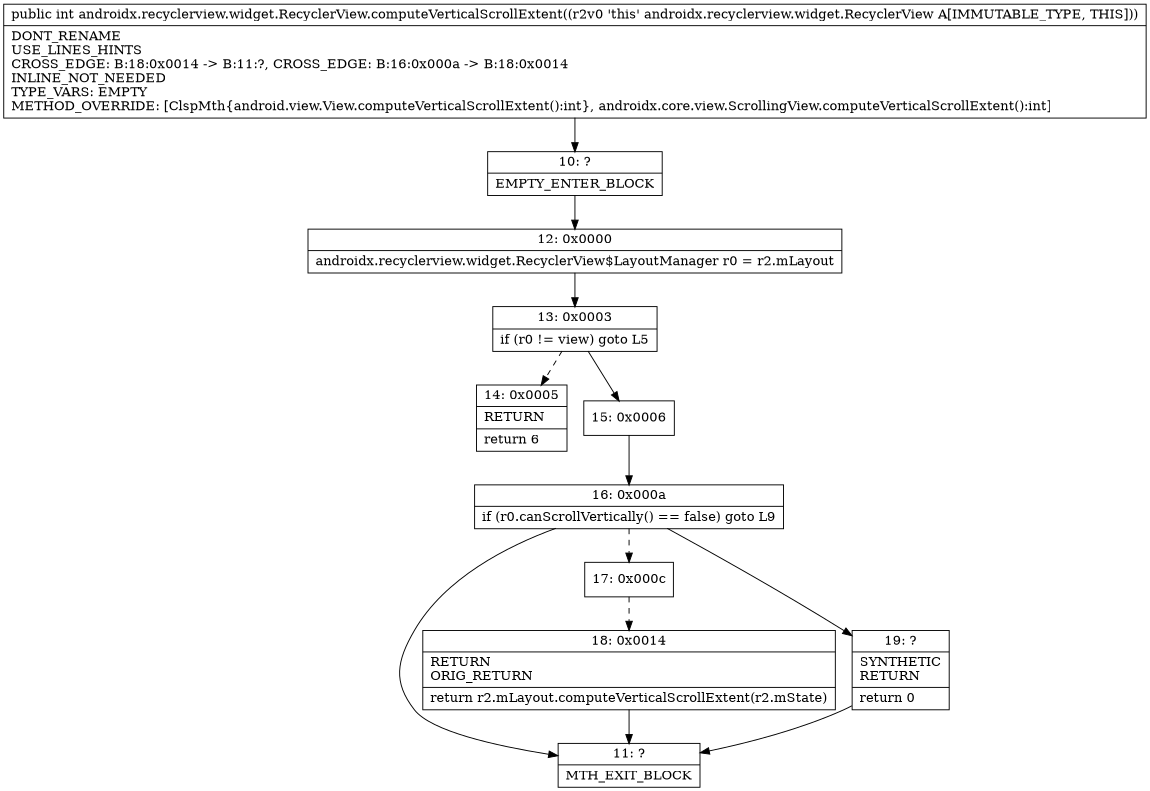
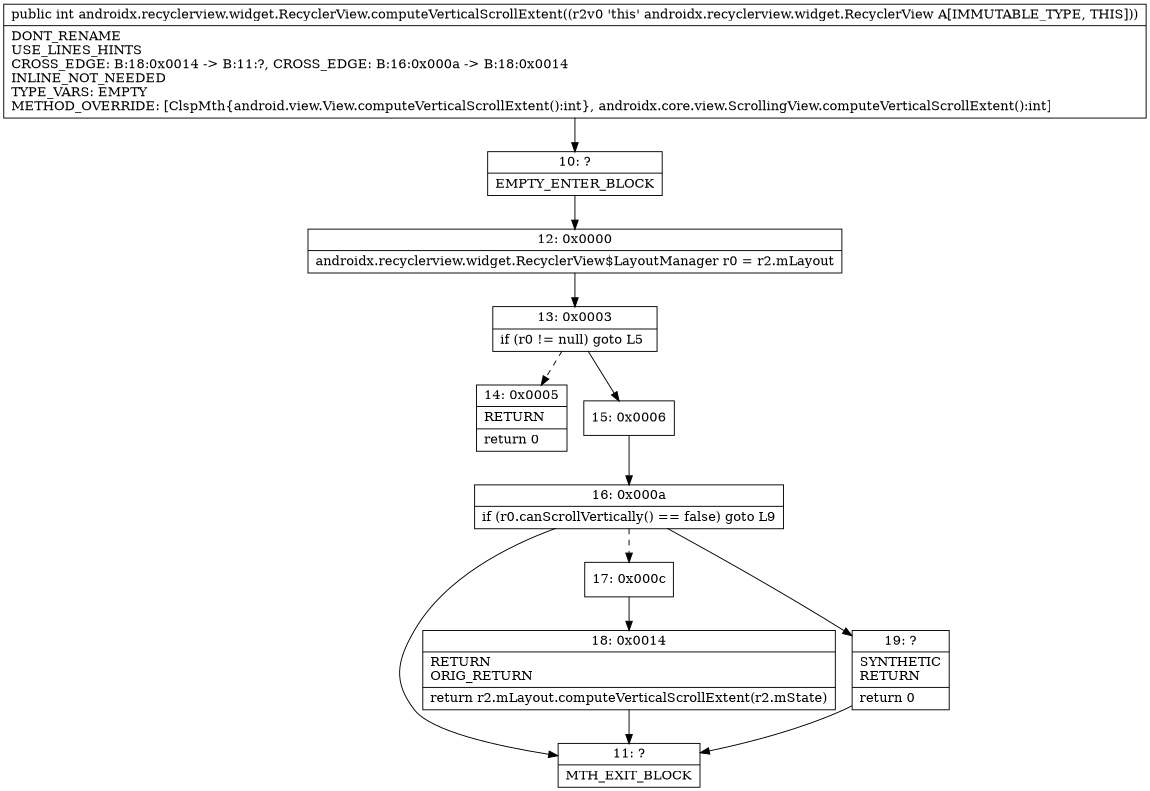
(575, 340) -> (572, 340)
(512, 440) -> (512, 440)
(629, 609) -> (629, 609)
